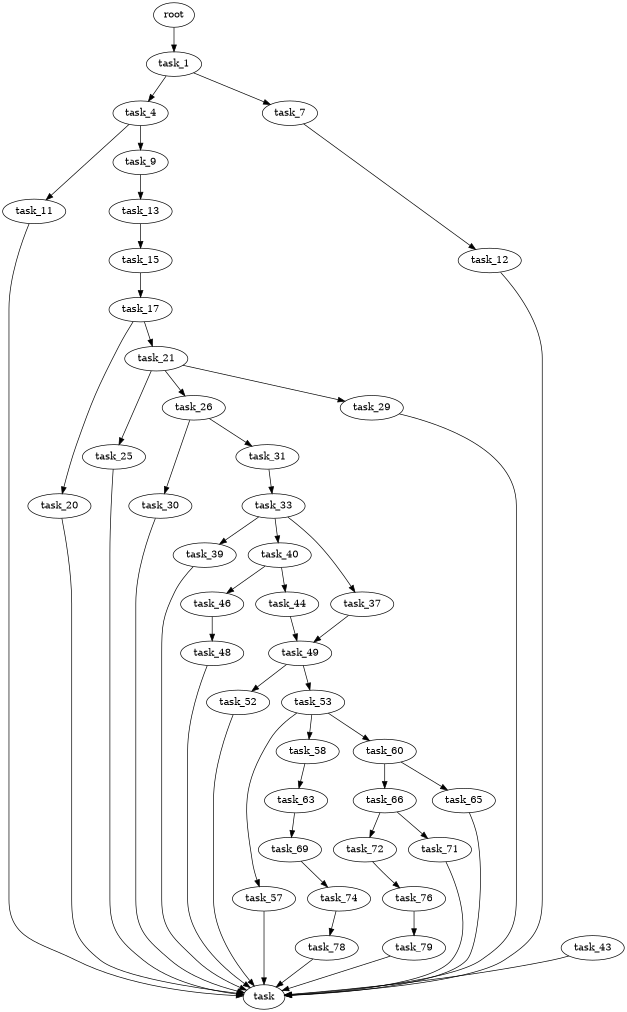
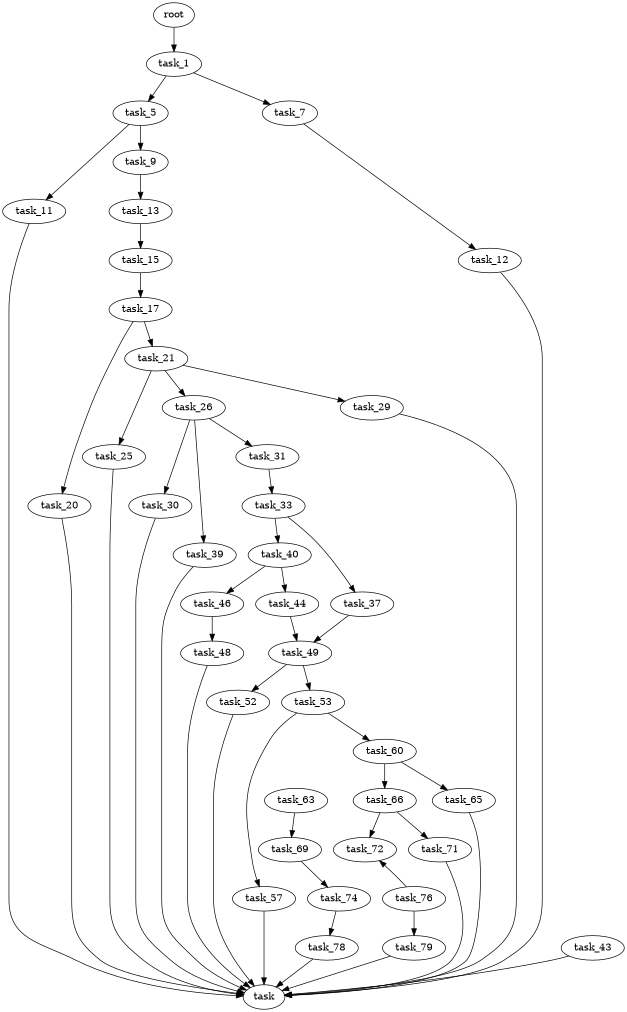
(141, 113) -> (141, 113)
(242, 529) -> (199, 478)
(308, 752) -> none
(383, 873) -> (396, 876)
